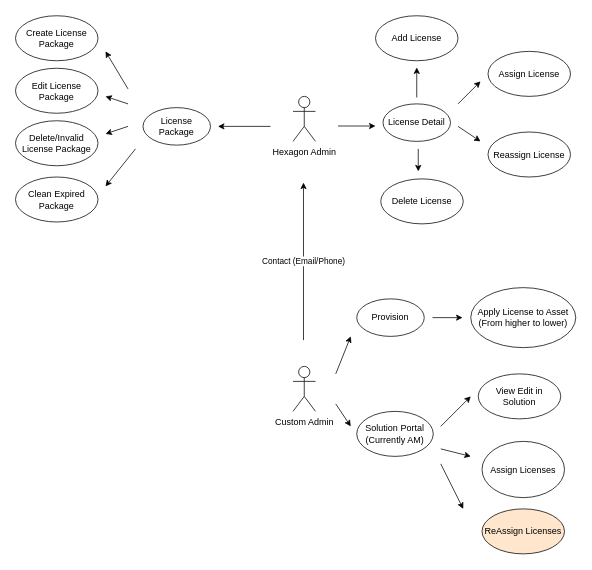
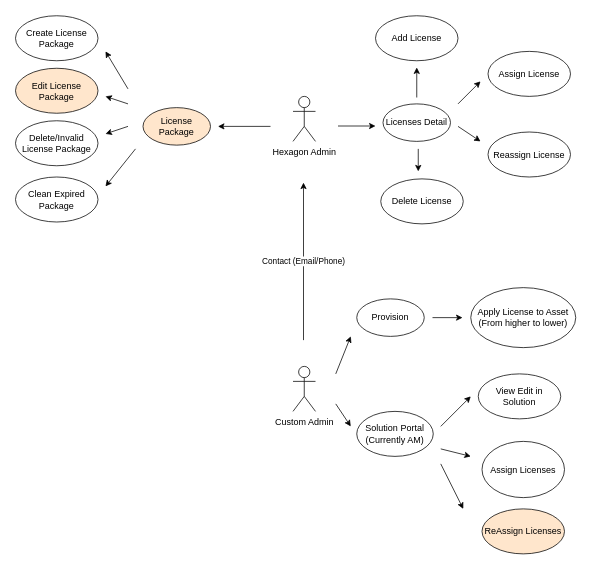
(57, 91) -> (57, 91)
(417, 123) -> (417, 123)
(177, 126) -> (177, 126)
